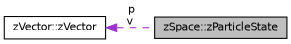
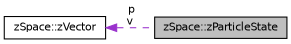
(55, 28) -> (55, 28)
